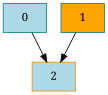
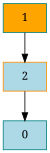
(38, 44) -> (25, 102)
